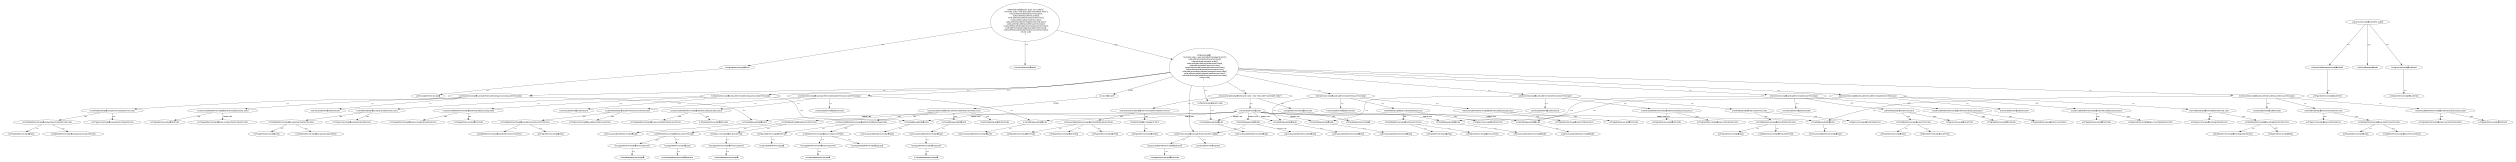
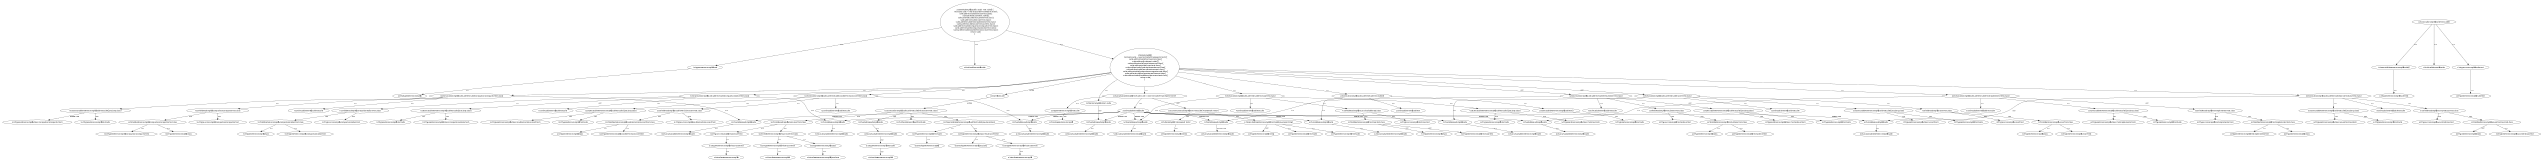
(1233, 130) -> (1286, 110)
